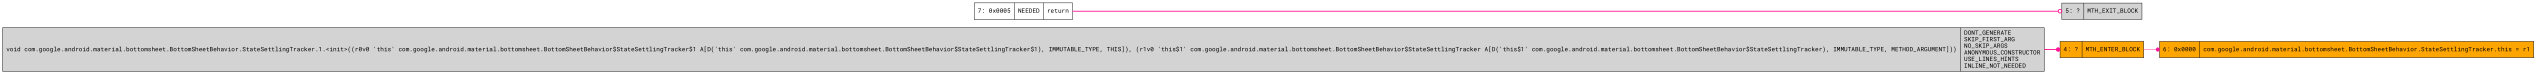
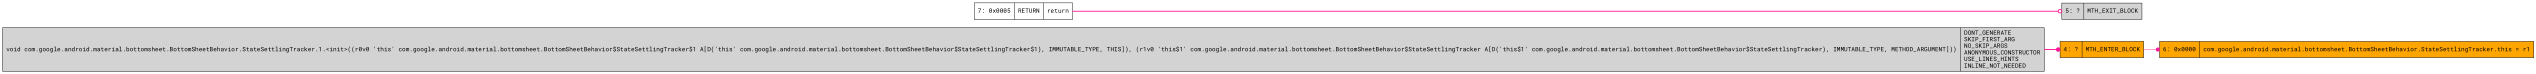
(1029, 11) -> (1029, 11)
